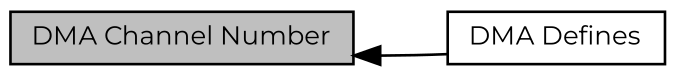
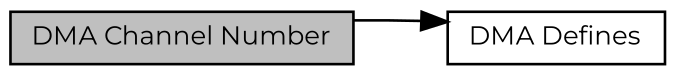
(414, 55) -> (387, 20)
